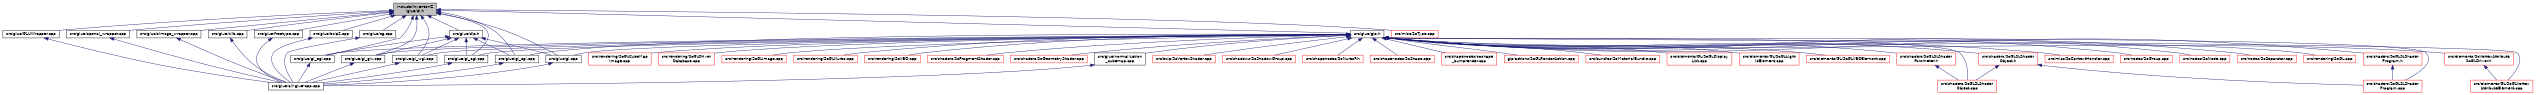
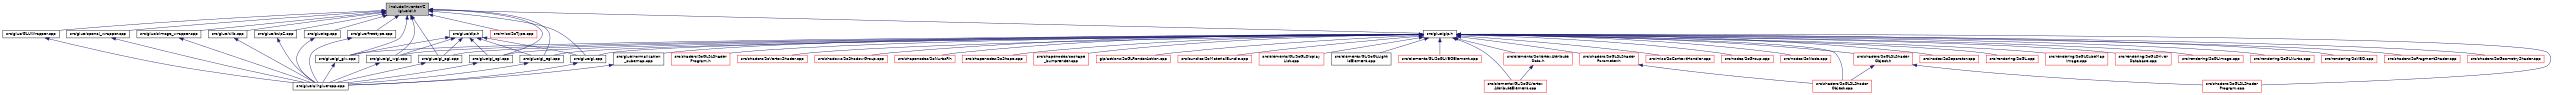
(445, 24) -> none
(1184, 59) -> (772, 59)
(1769, 59) -> (1361, 59)
(2479, 59) -> (1538, 59)
(2393, 75) -> none
